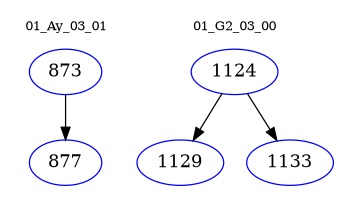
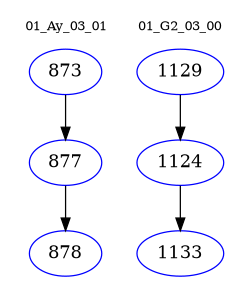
(211, 112) -> (180, 111)
none -> (66, 253)
